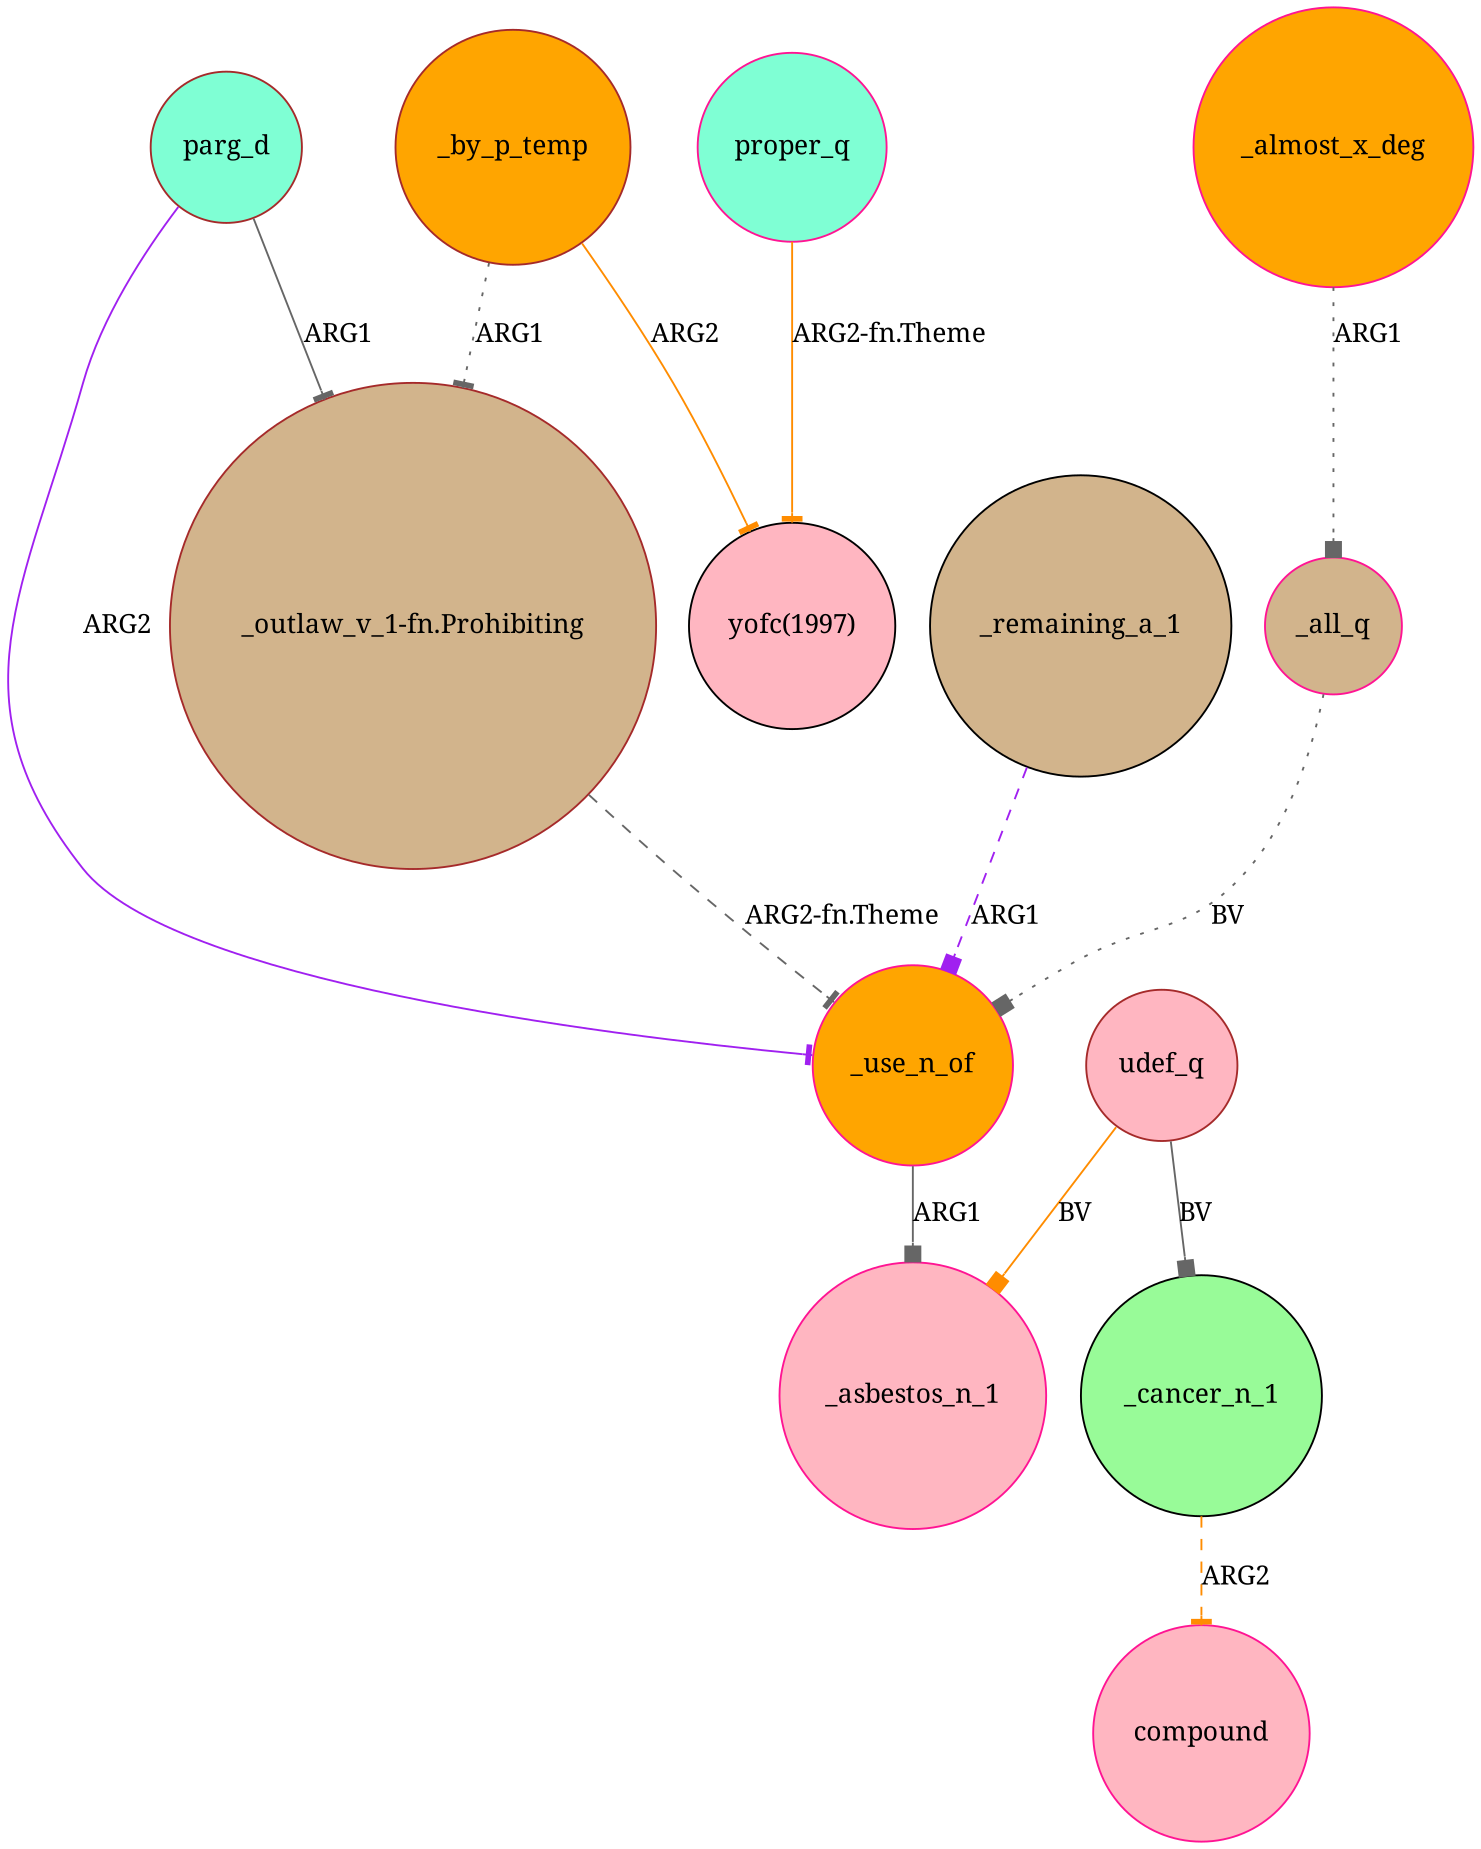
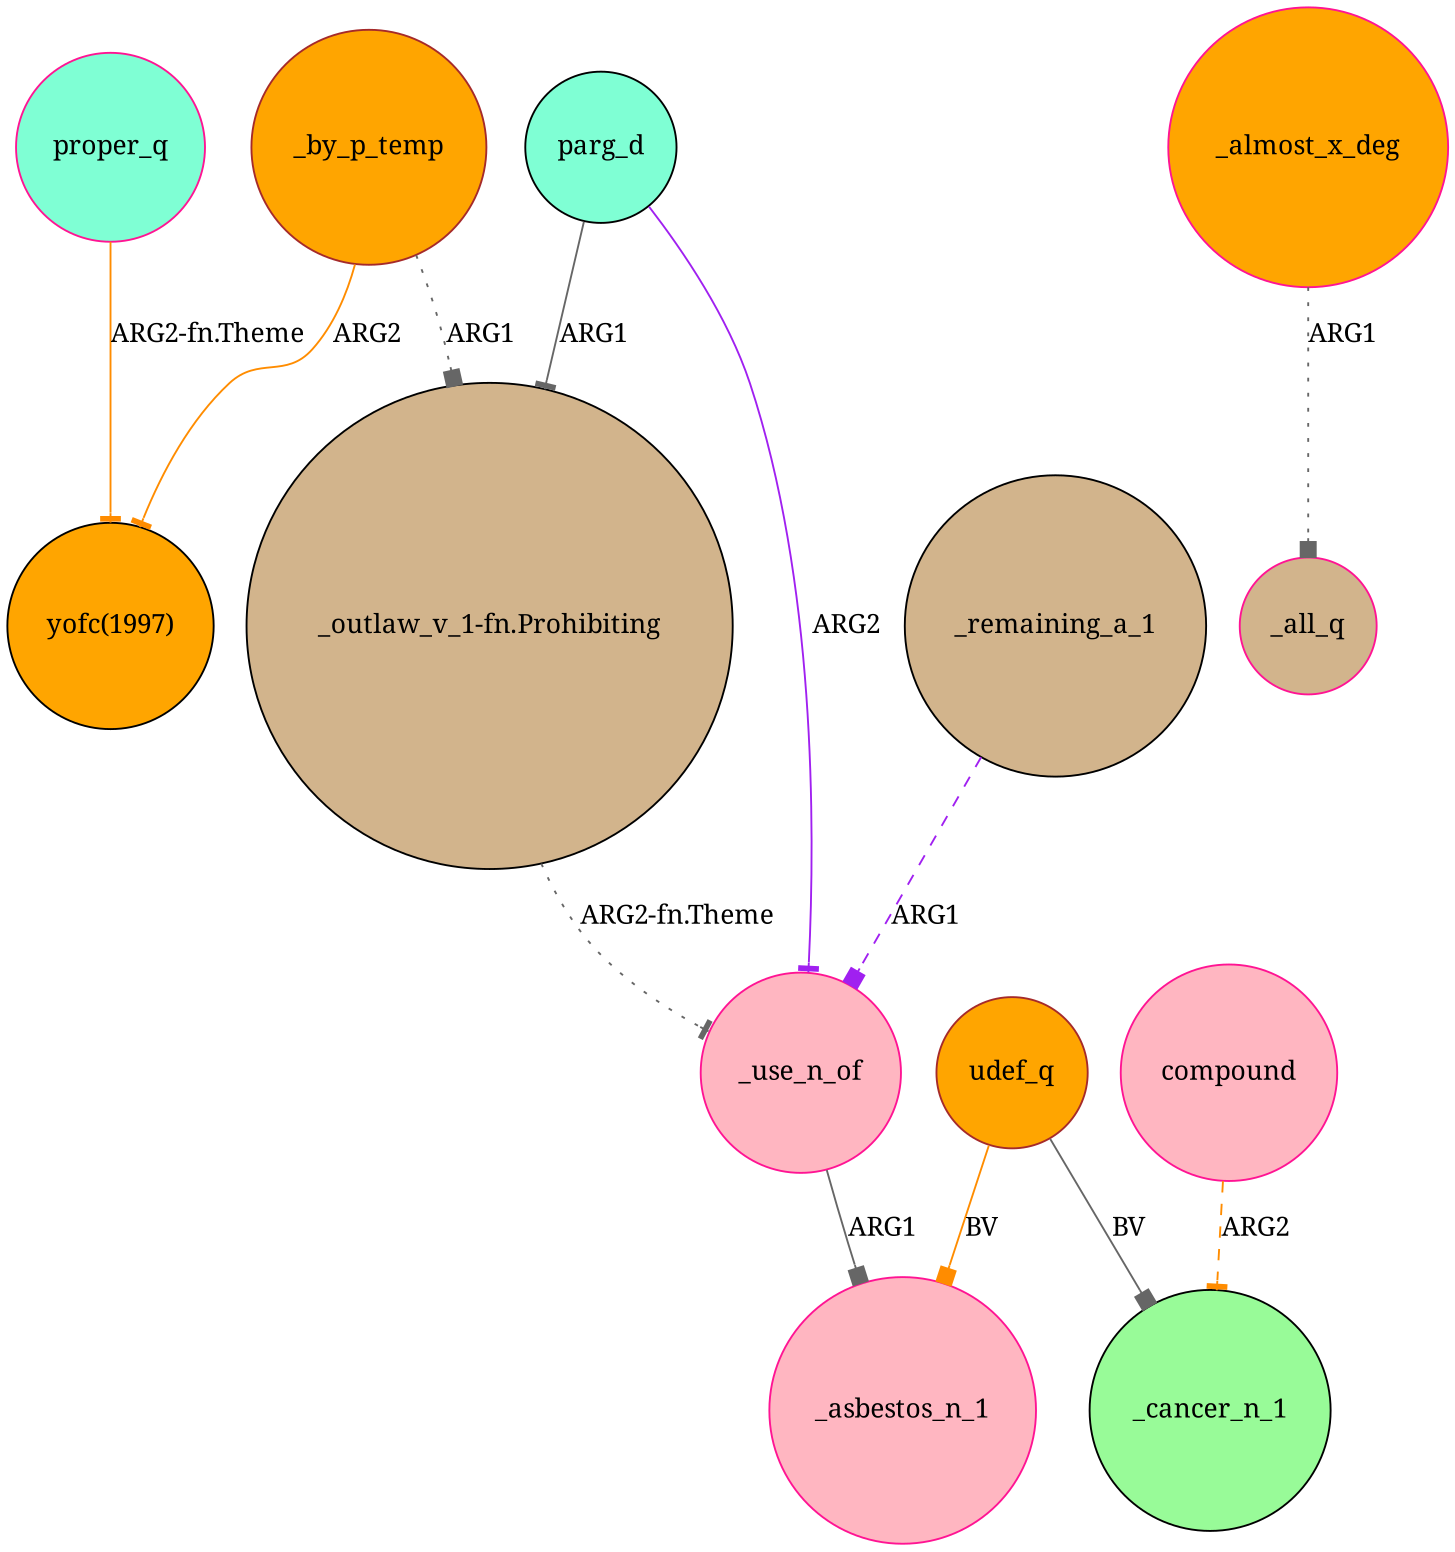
(226, 147) -> (601, 147)
(477, 321) -> (436, 310)
(413, 626) -> (490, 626)
(792, 626) -> (111, 626)
(1220, 896) -> none
(705, 898) -> (606, 960)
(913, 1065) -> (801, 1073)
(1162, 1065) -> (1012, 1073)
(1201, 1566) -> (1220, 1231)
